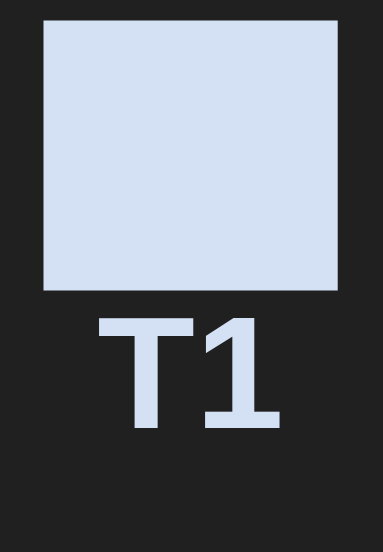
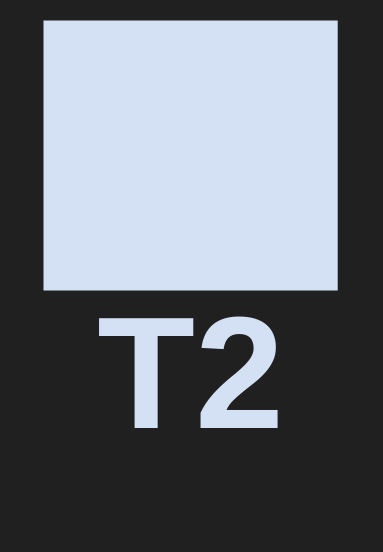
(191, 381) -> (191, 381)
